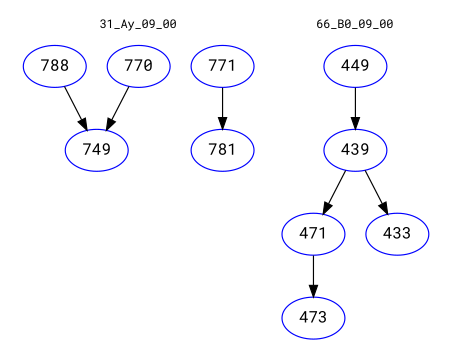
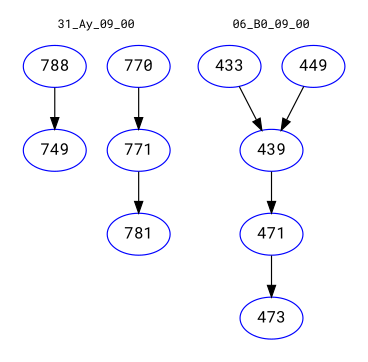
(355, 25) -> (272, 25)
(120, 103) -> (139, 103)
(374, 187) -> (248, 103)
